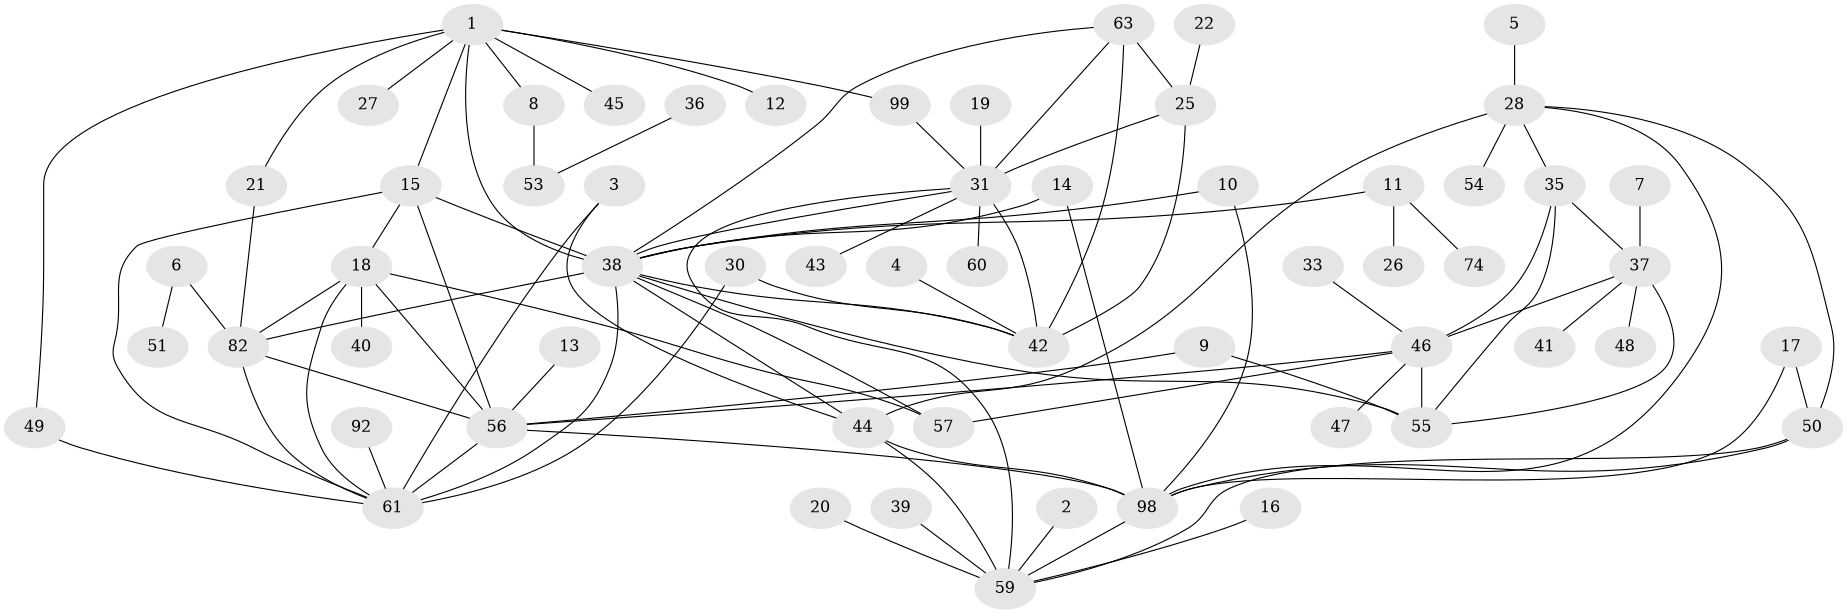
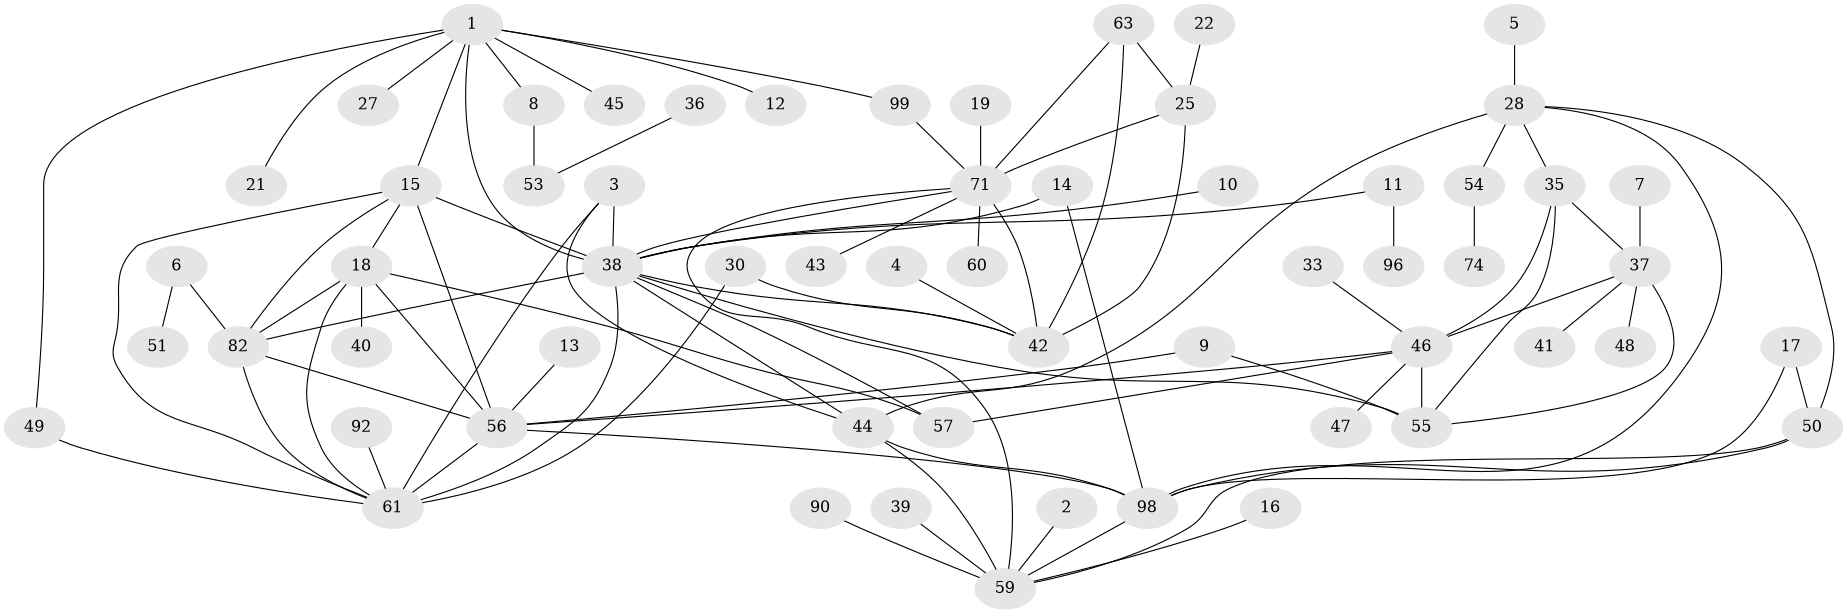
(835, 106) -> (613, 226)
(981, 186) -> (981, 186)
(1434, 226) -> (1474, 226)
(247, 266) -> (312, 255)
(1394, 266) -> (1394, 266)
(1248, 352) -> none
(821, 508) -> (821, 508)
